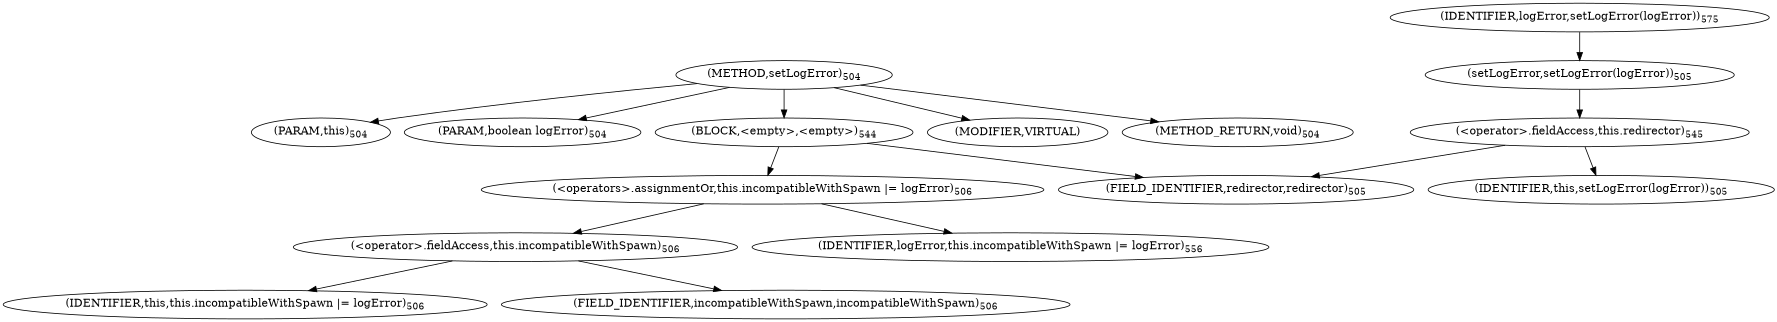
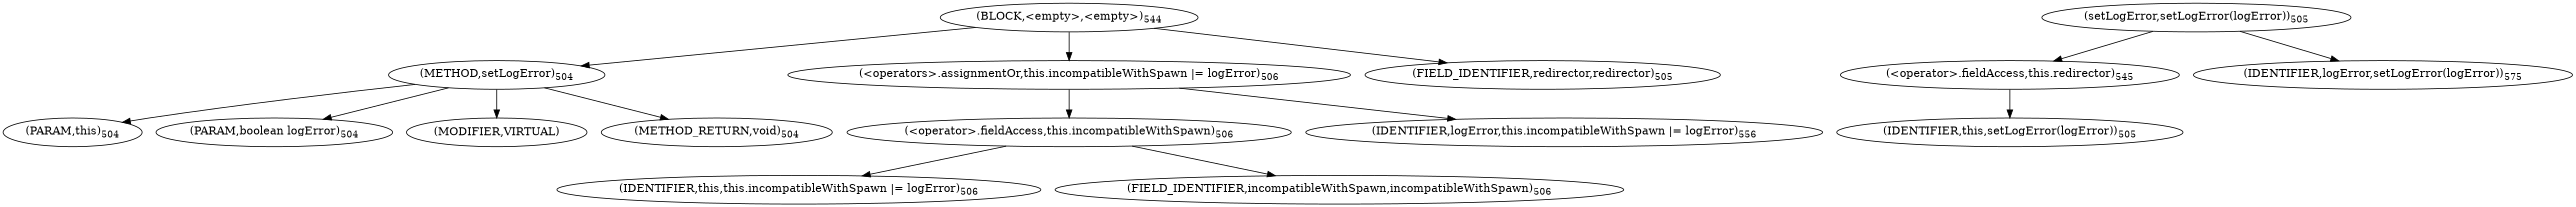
(1580, 42) -> (2285, 45)
(784, 100) -> (782, 46)
(1412, 160) -> none
